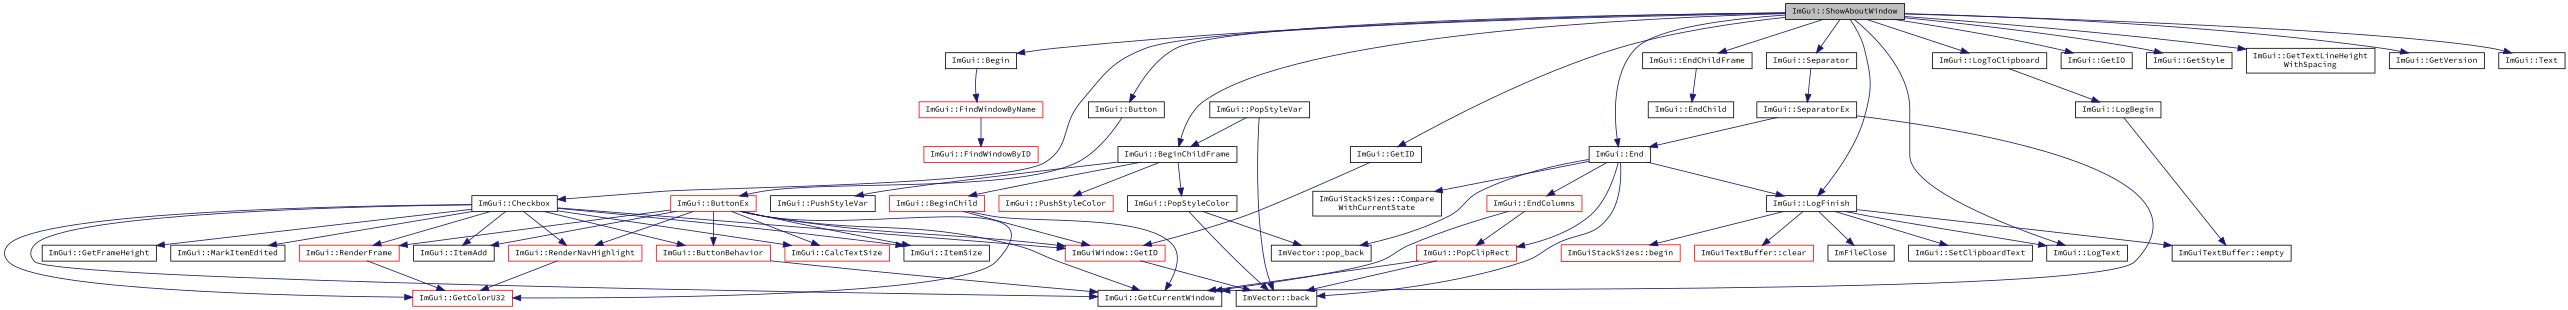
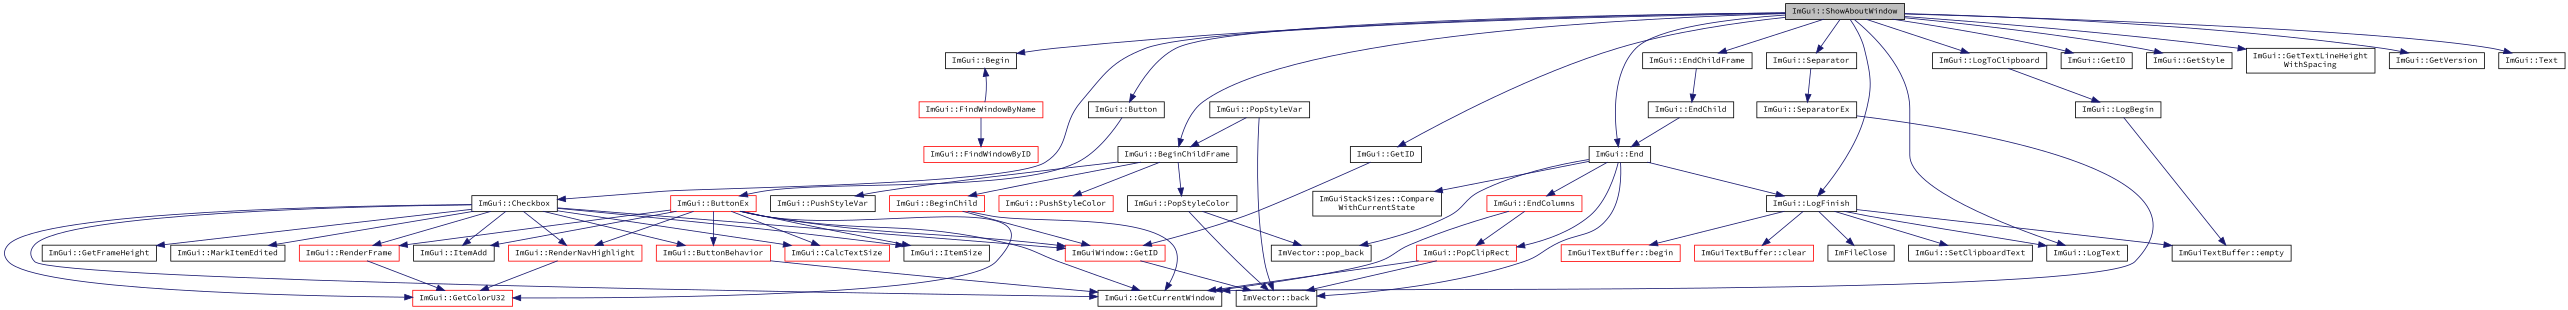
(976, 81) -> (986, 89)
(1717, 131) -> (1659, 130)
(1621, 253) -> (1621, 253)
